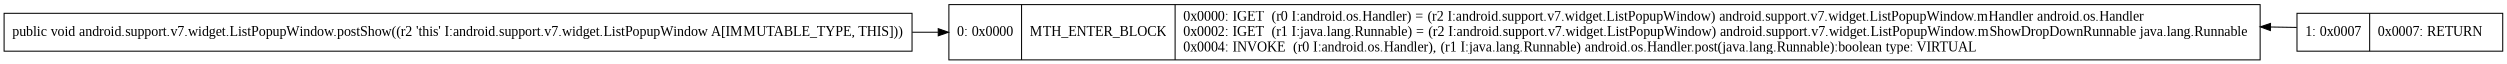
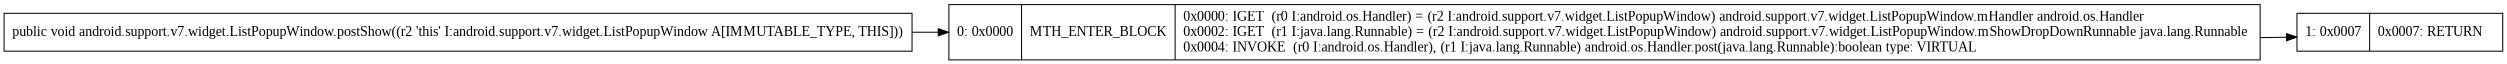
(2284, 27) -> (2273, 37)
